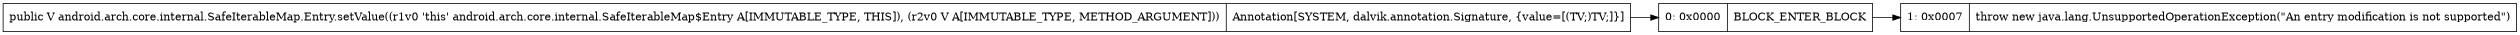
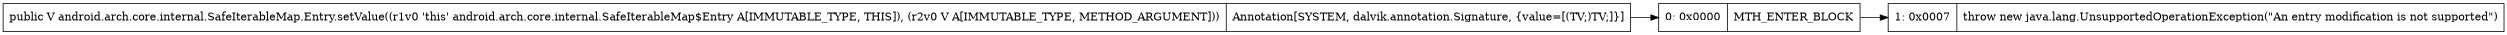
(1800, 17) -> (1794, 17)
